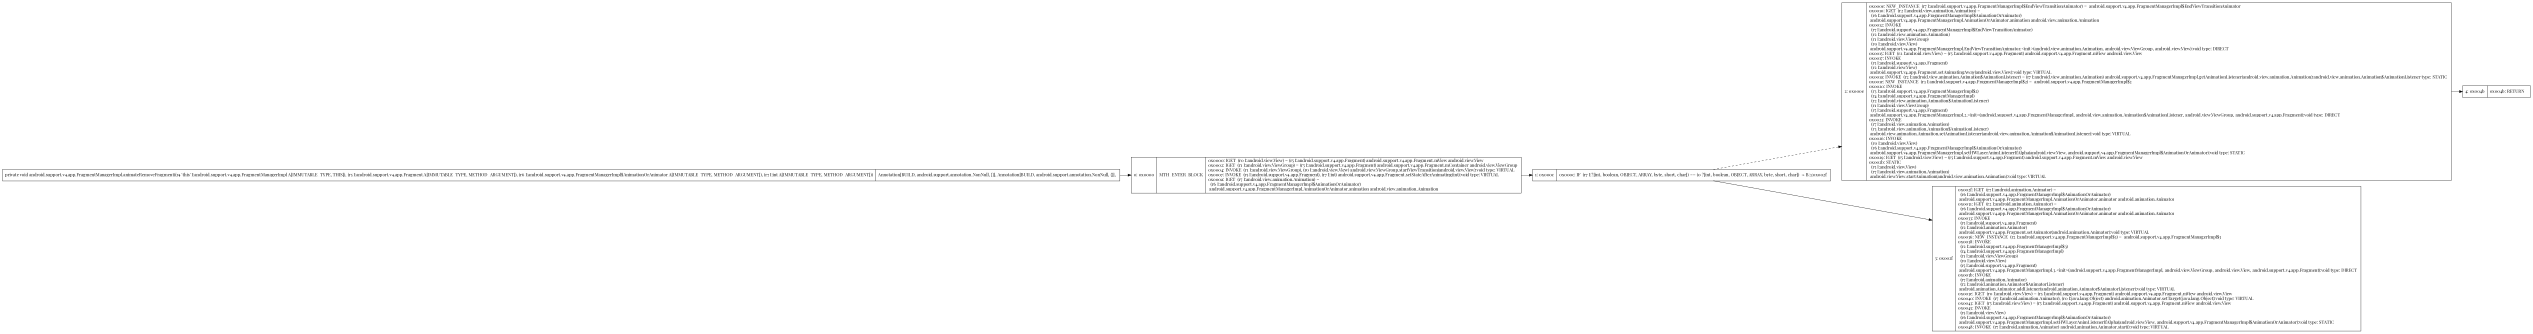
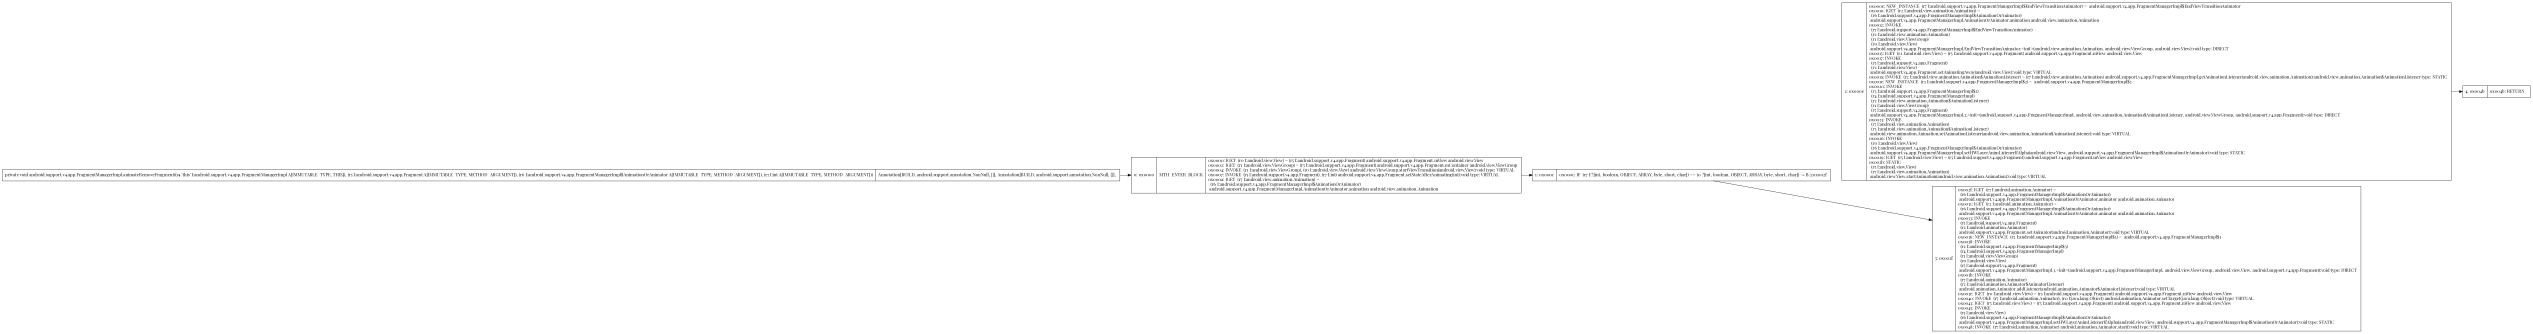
(1776, 158) -> none
